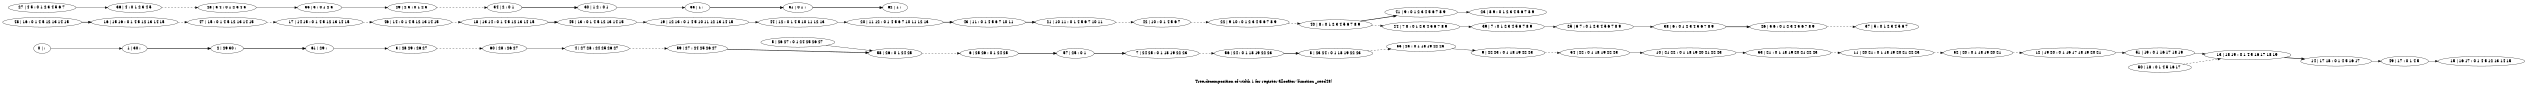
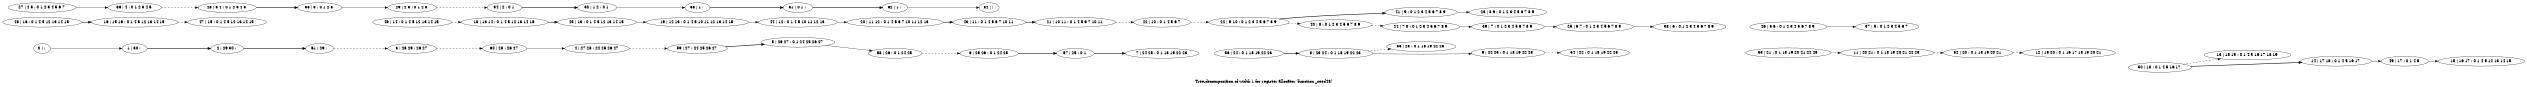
(275, 8) -> (275, 8)
none -> (989, 8)
(1377, 19) -> (1331, 15)
(320, 22) -> none
(1736, 27) -> none
(1840, 27) -> (1840, 27)
(359, 48) -> (359, 48)
(1462, 50) -> (1421, 54)
(796, 51) -> (744, 46)
(1205, 53) -> none
(1690, 53) -> none
(2160, 53) -> none
(2293, 58) -> (2245, 64)
